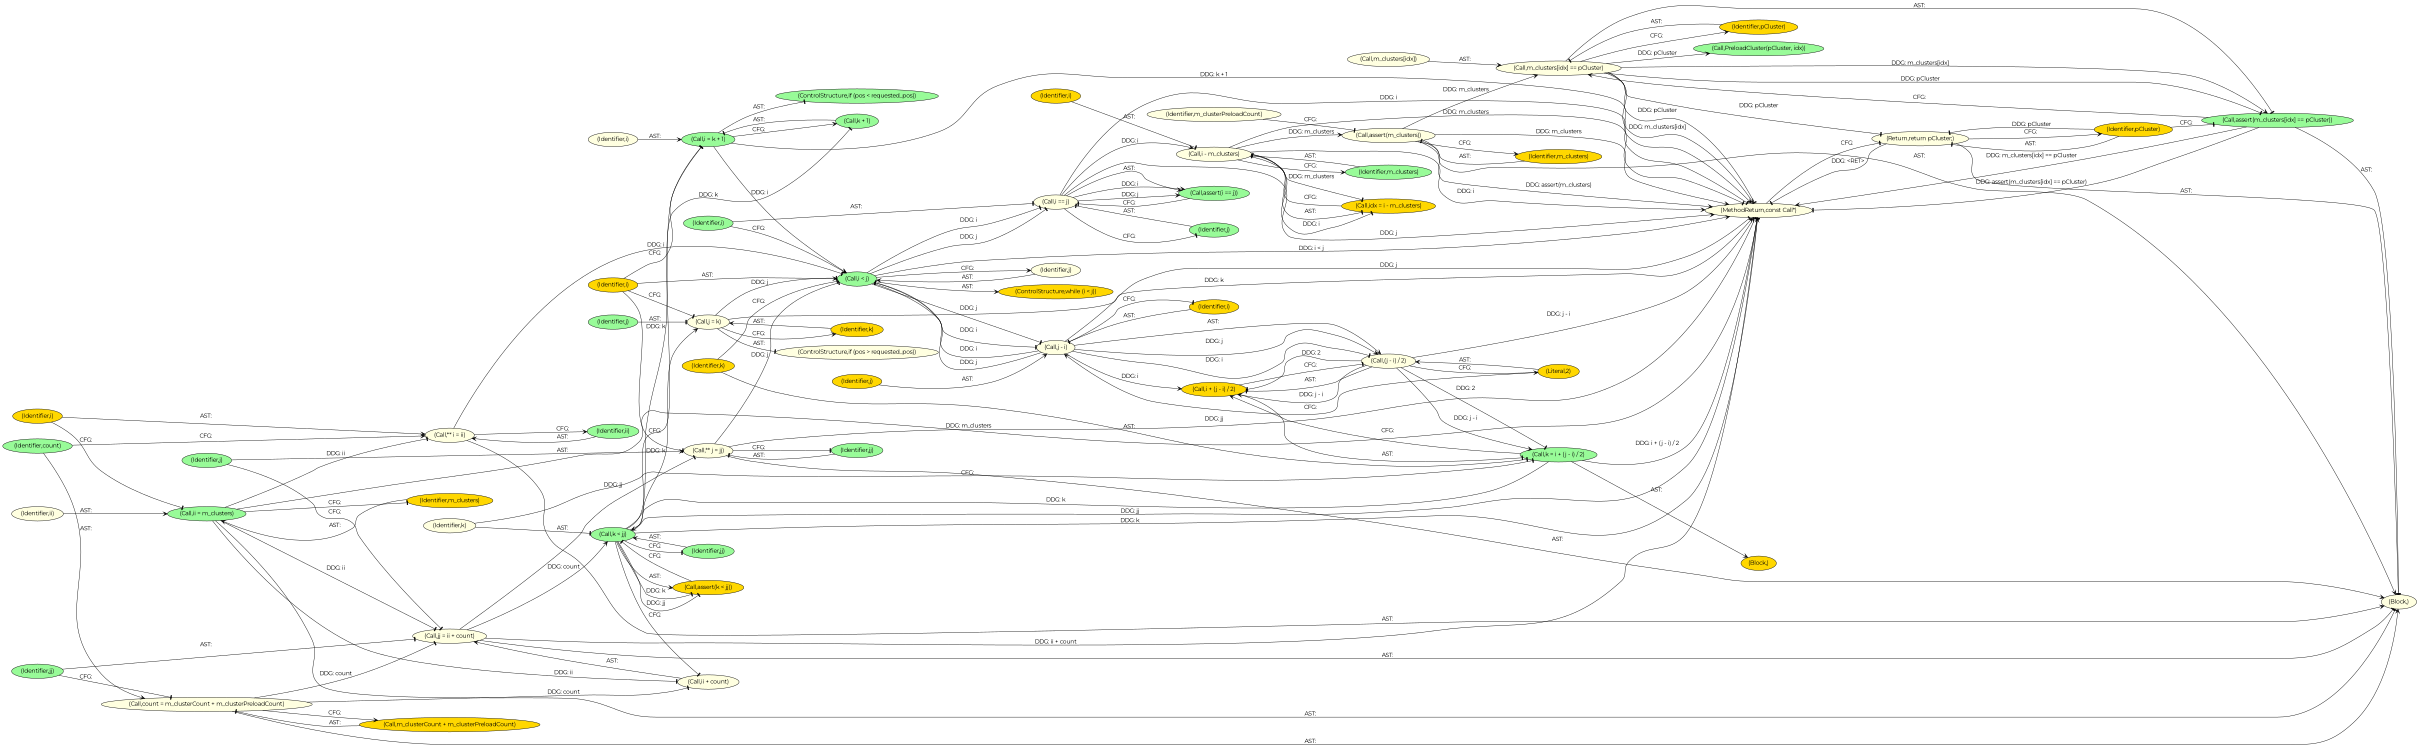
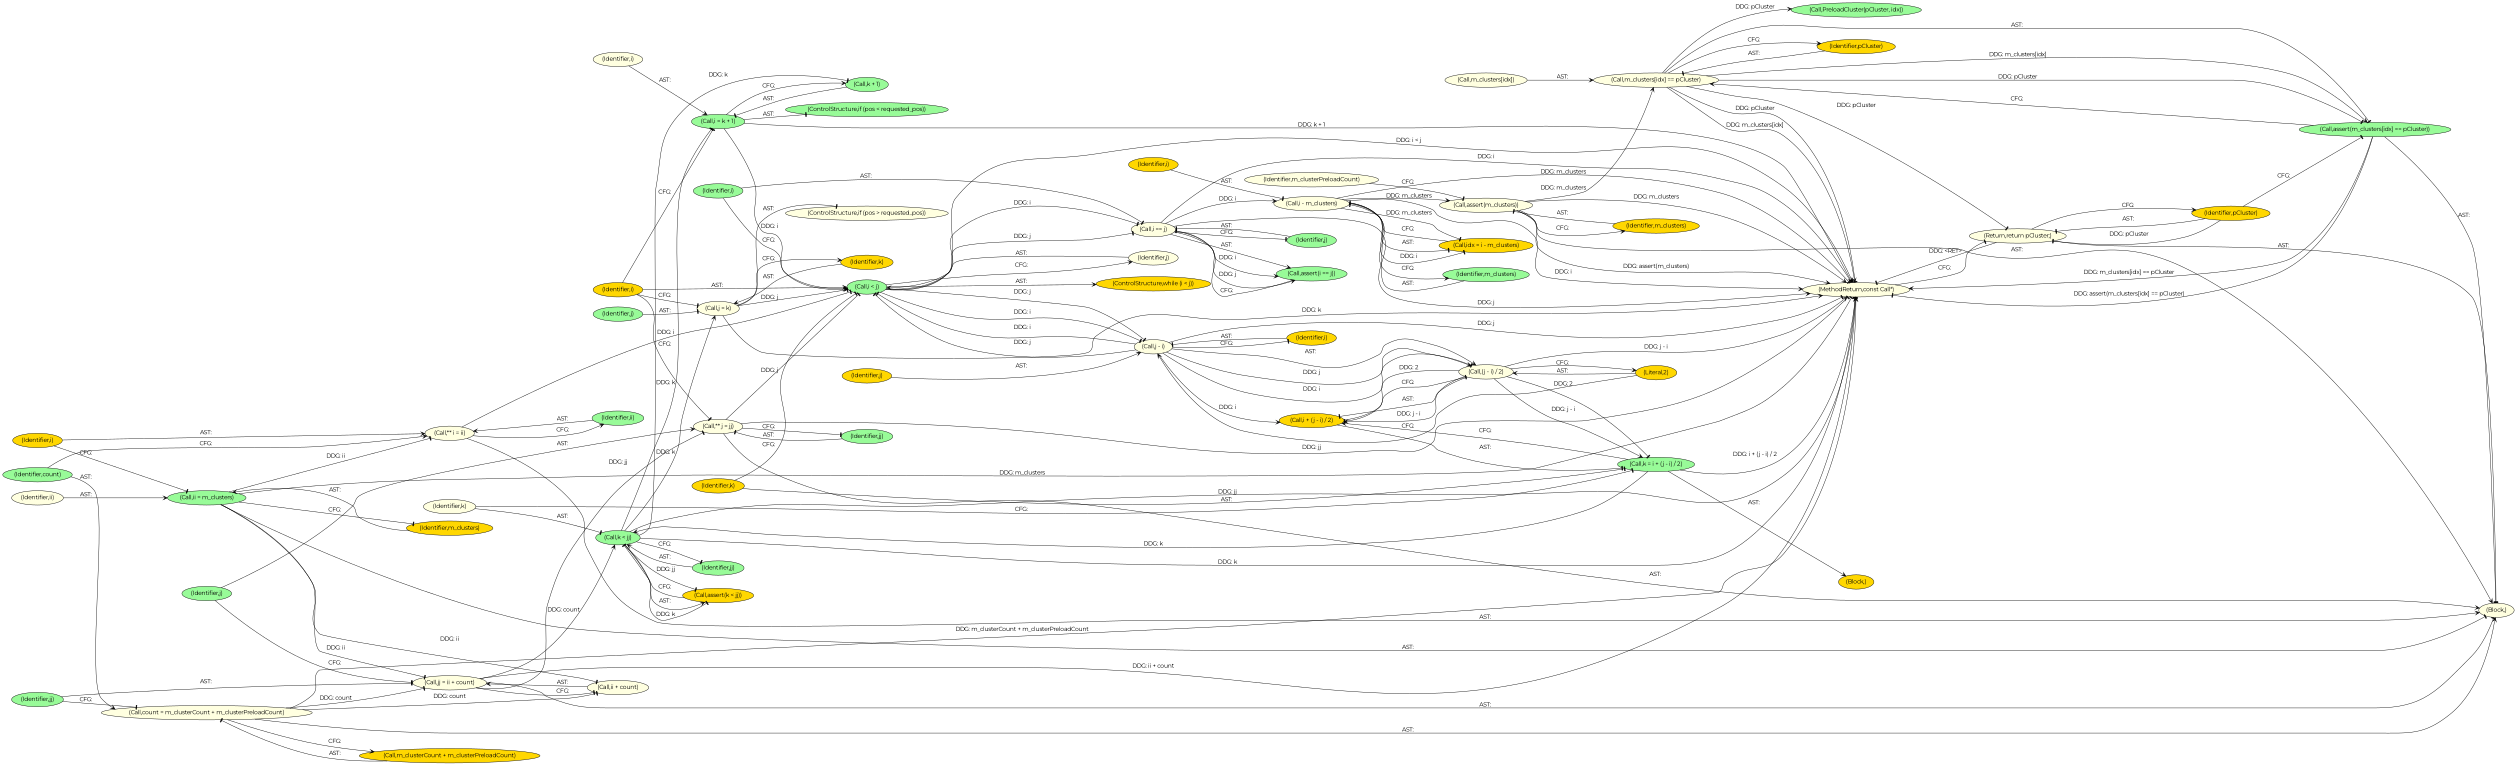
(644, 615) -> (534, 695)
none -> (1166, 629)
